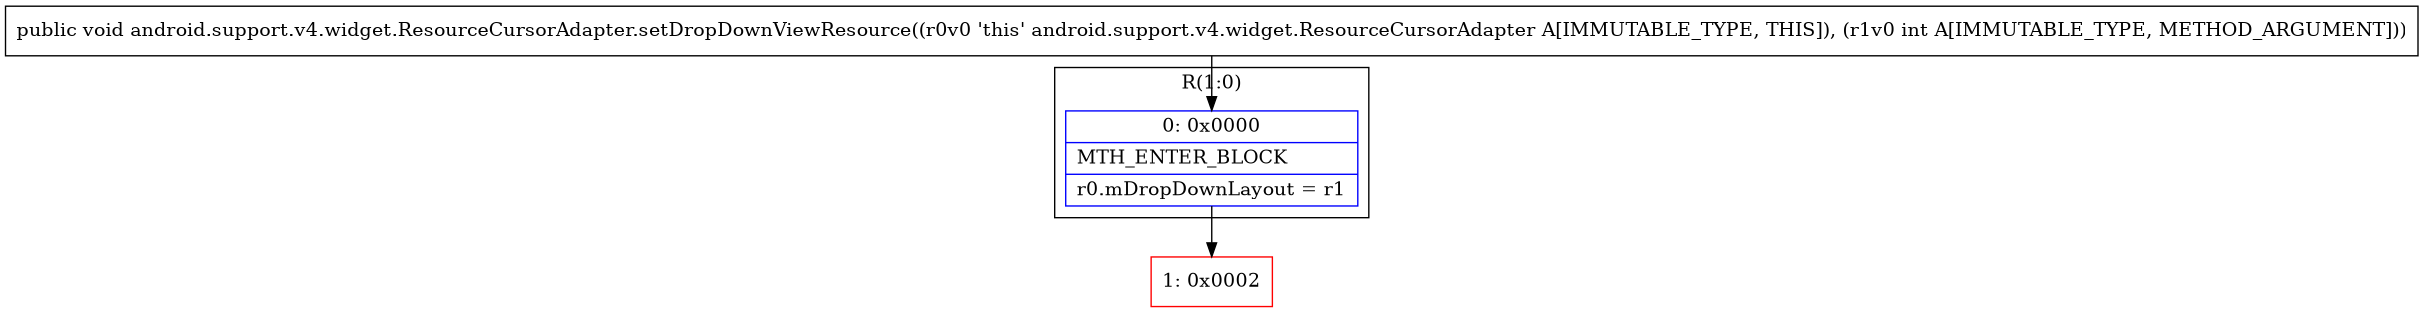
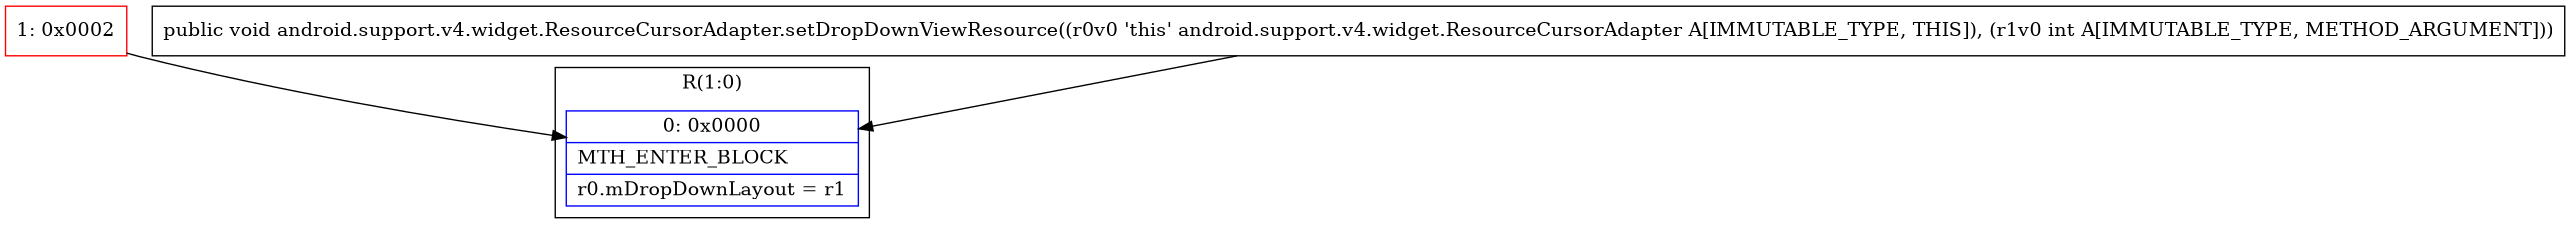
(1212, 226) -> (339, 100)
